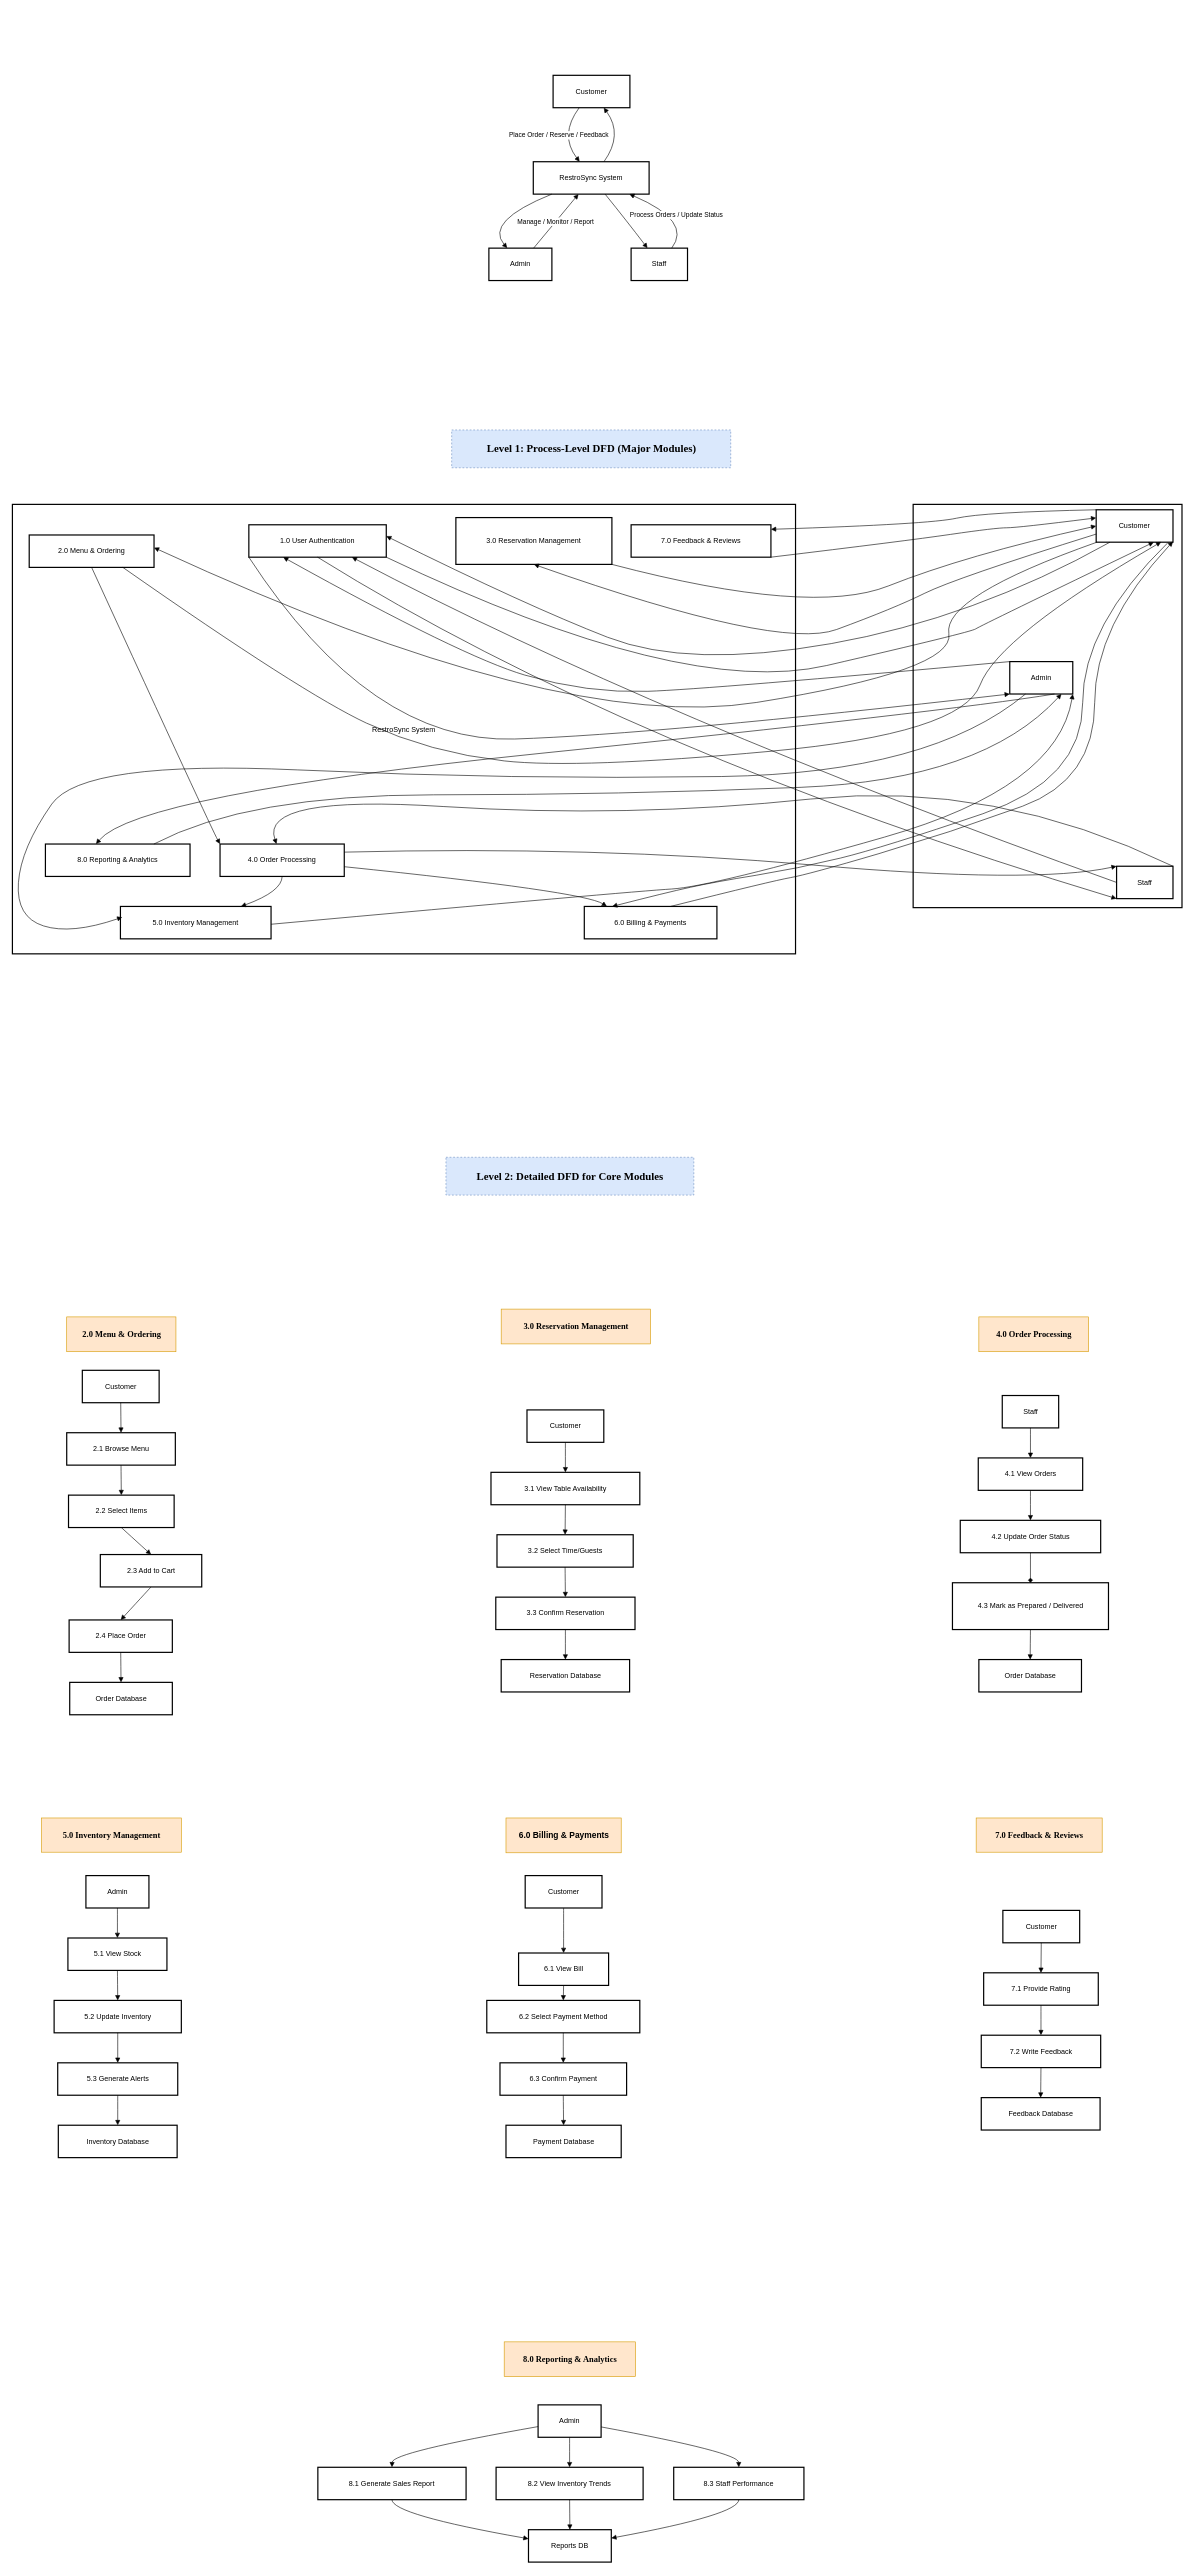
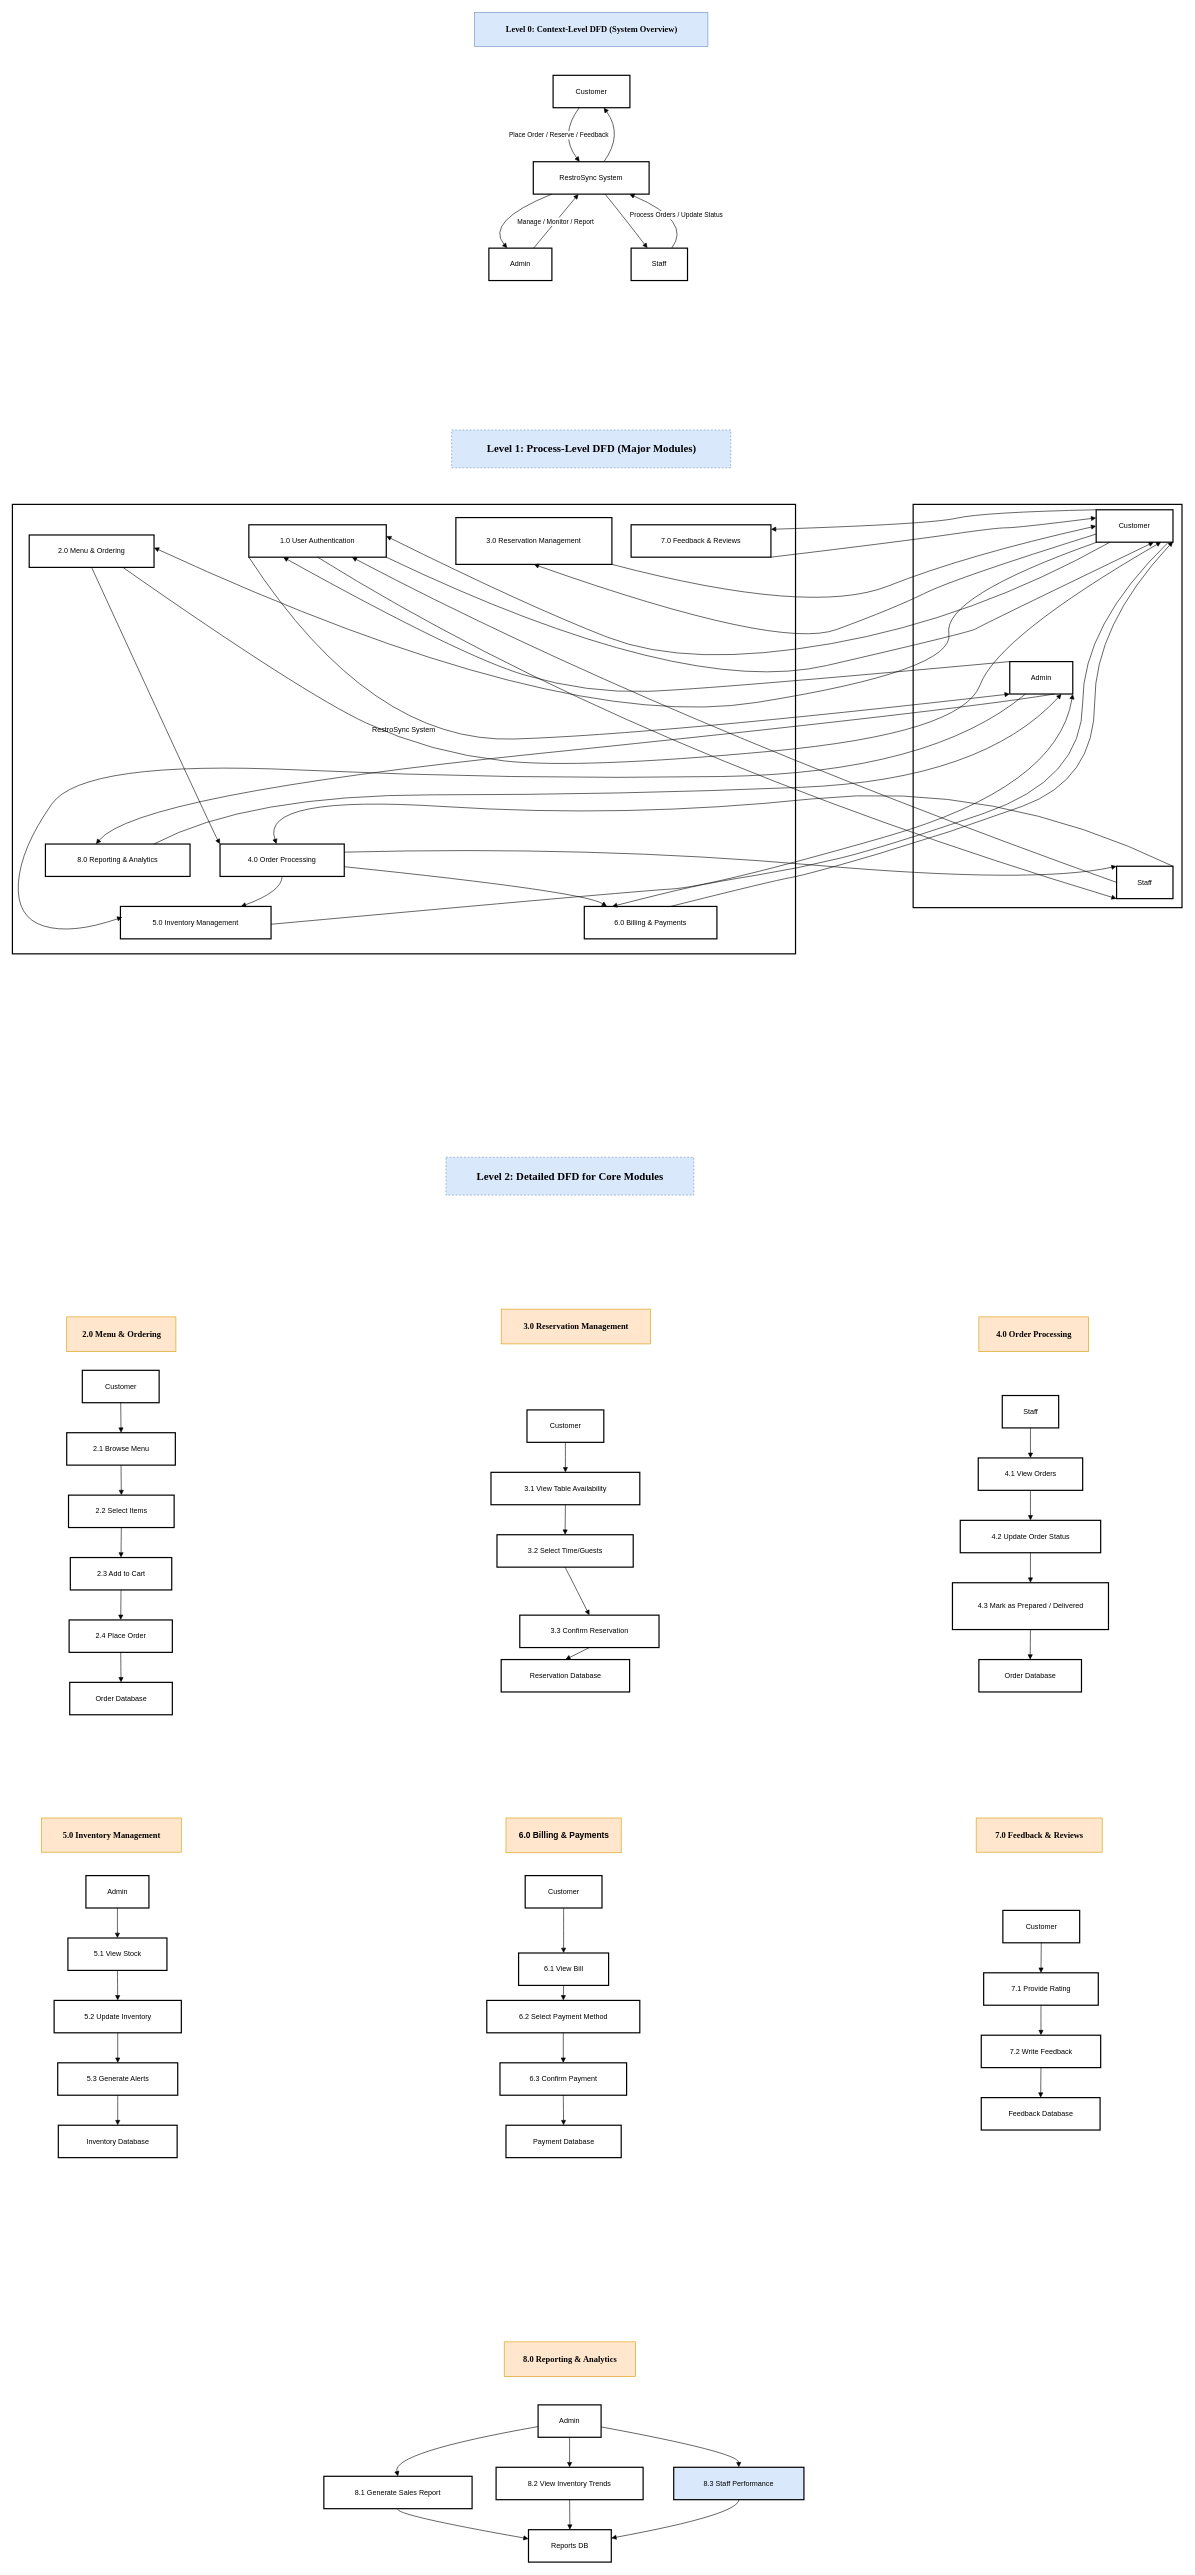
none -> (591, 29)
(151, 1571) -> (121, 1574)
(1030, 1577) -> (1030, 1576)
(565, 1613) -> (589, 1631)
(392, 2483) -> (398, 2492)
(739, 2483) -> (739, 2483)
